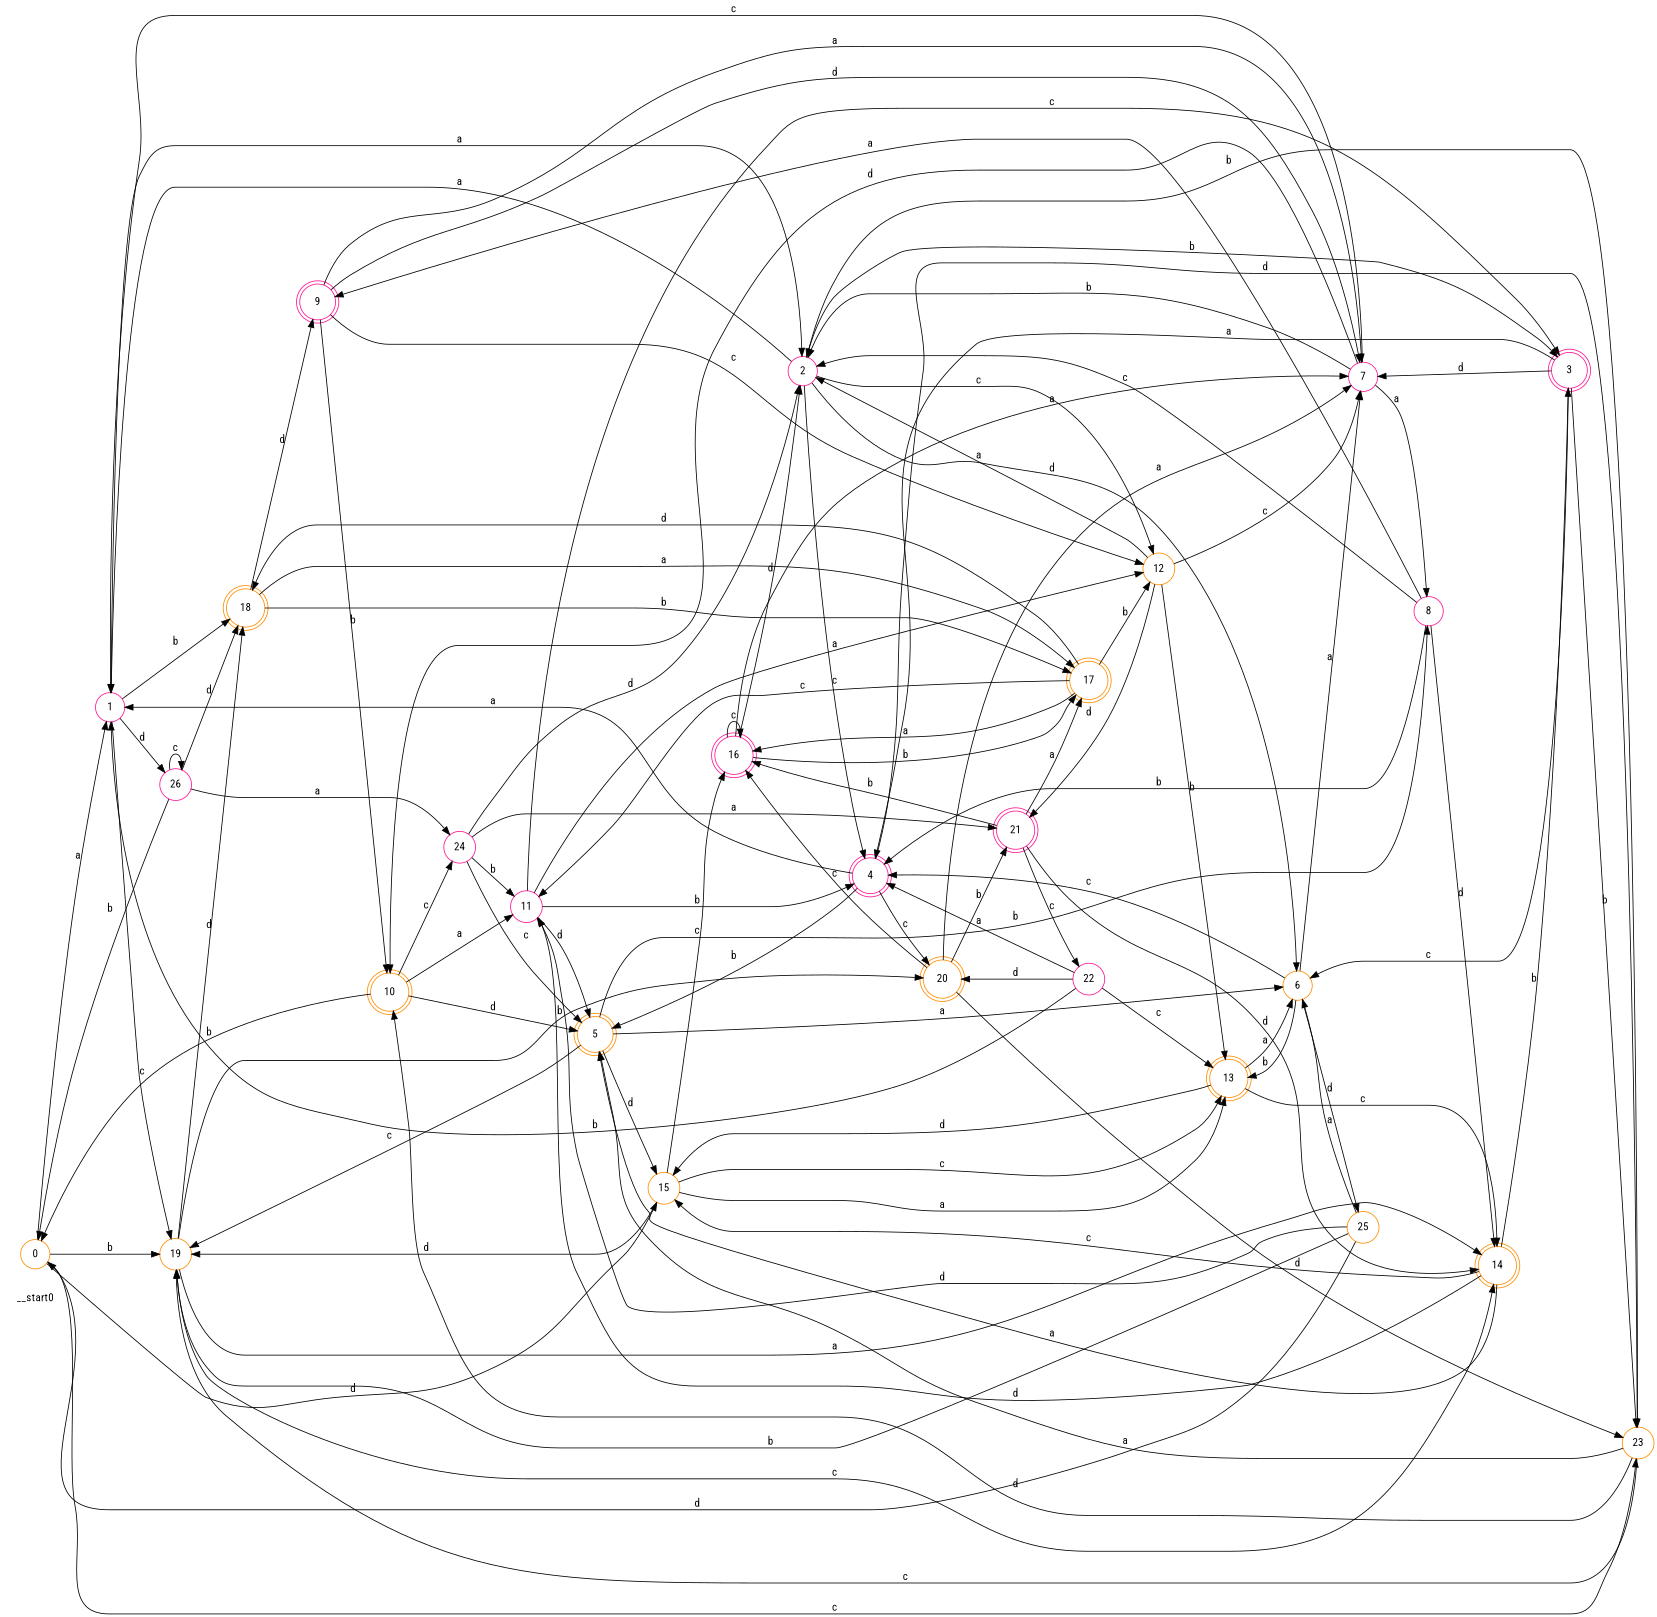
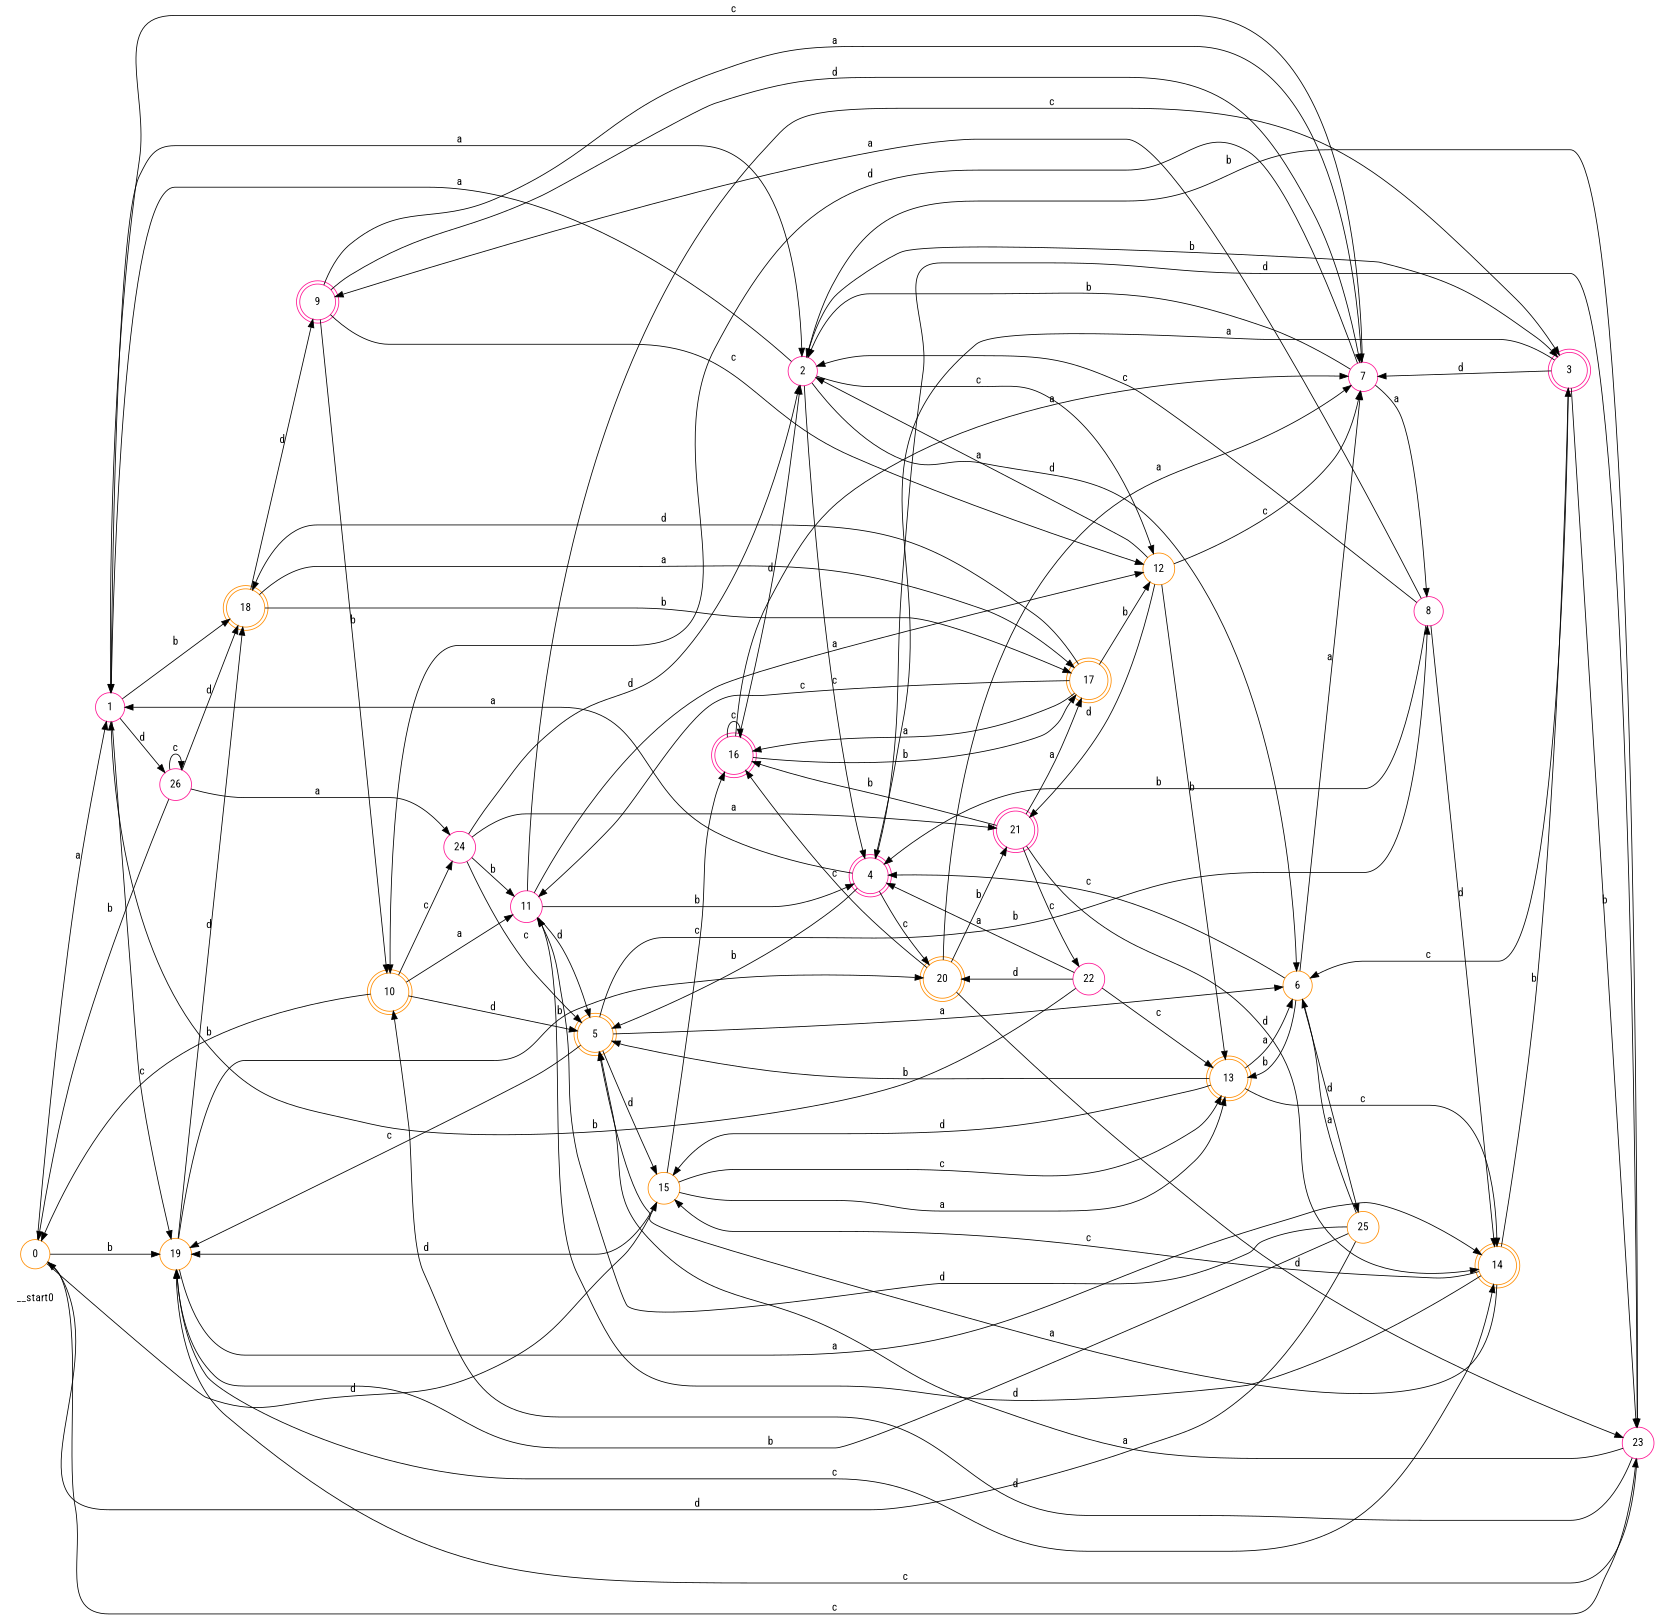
none -> (898, 1079)
(1638, 1443) -> (1638, 1443)
